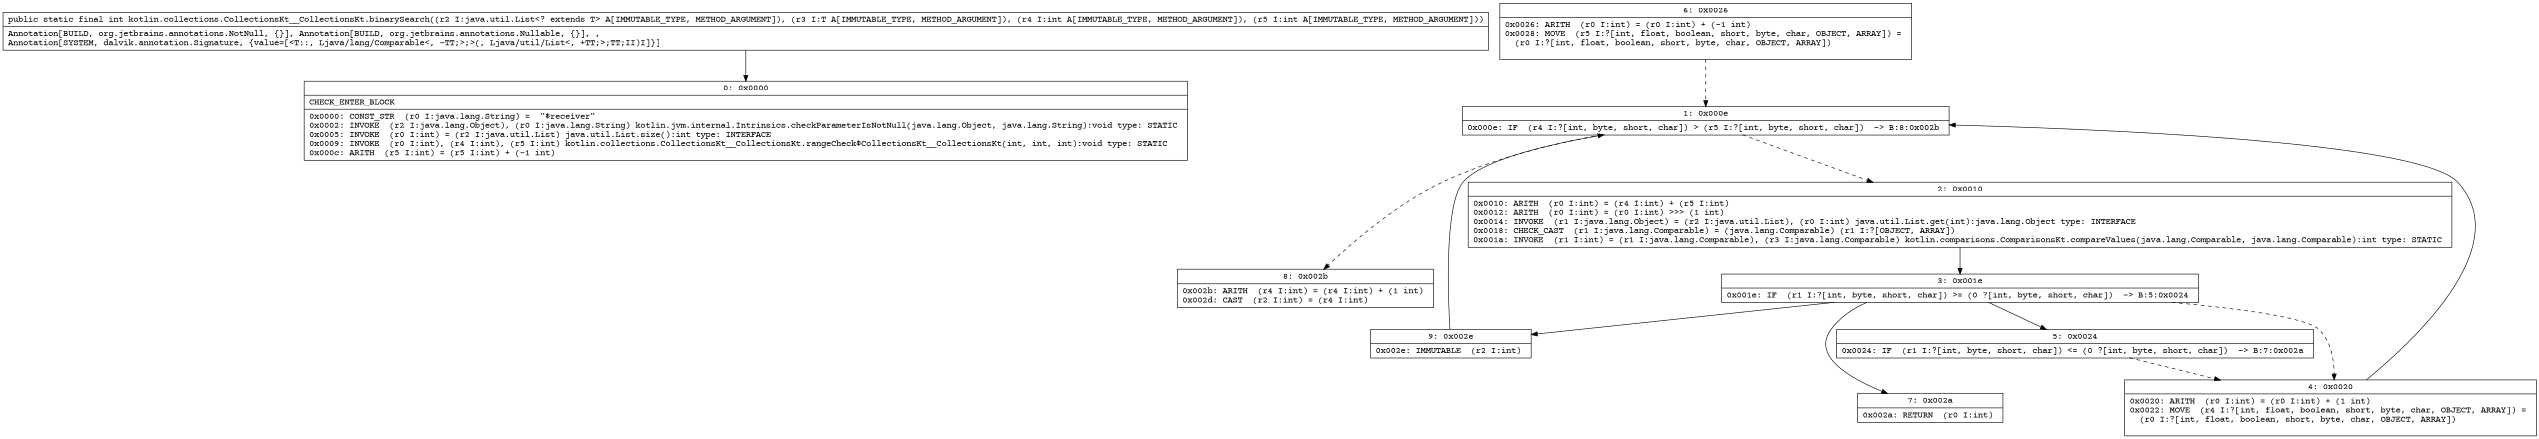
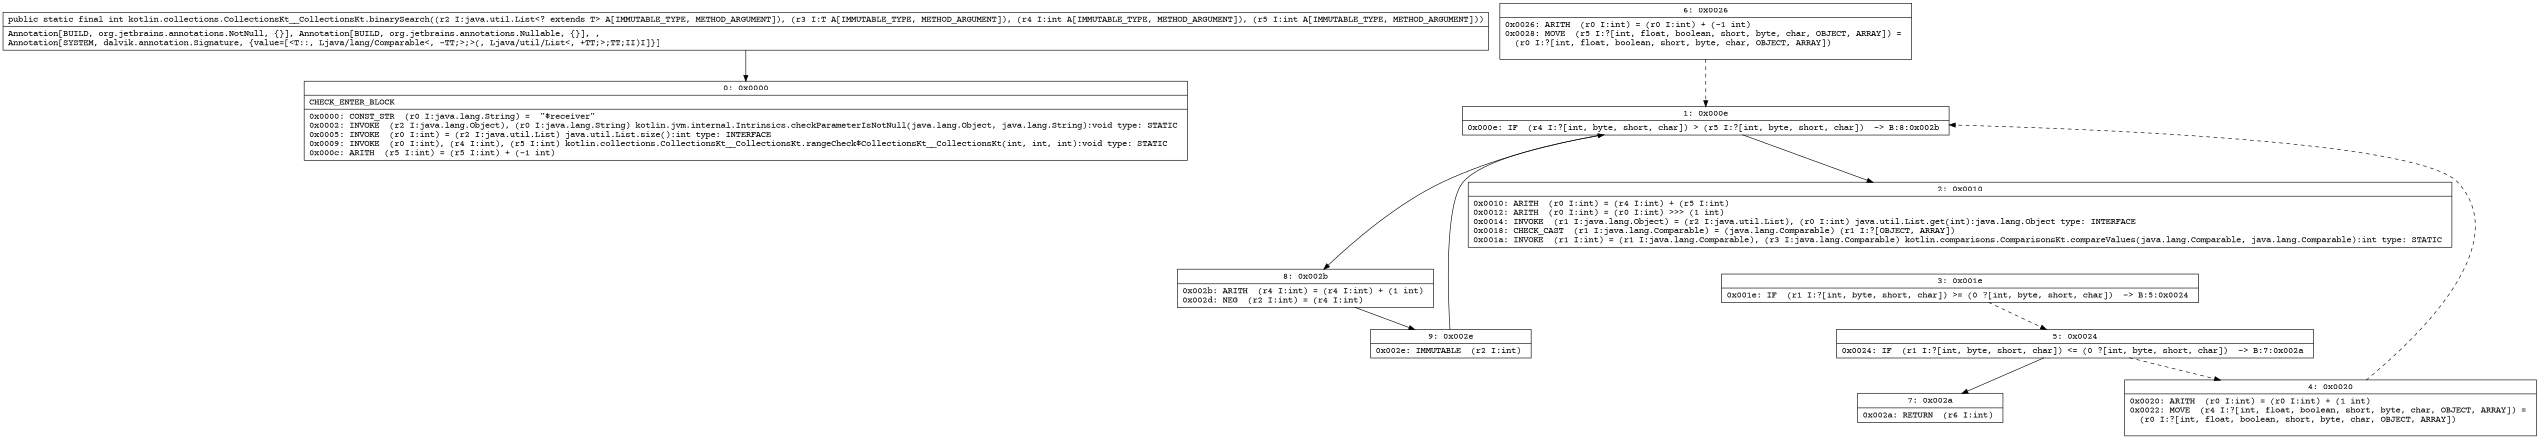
(2330, 149) -> (2330, 149)
(1805, 158) -> (1805, 158)
(1454, 177) -> (1454, 177)
(1960, 258) -> none
(1278, 300) -> (1275, 300)
(2015, 315) -> (2015, 315)
(2270, 315) -> none
(1686, 318) -> (1382, 317)
(1828, 352) -> (2006, 374)
(1930, 415) -> (1930, 415)
